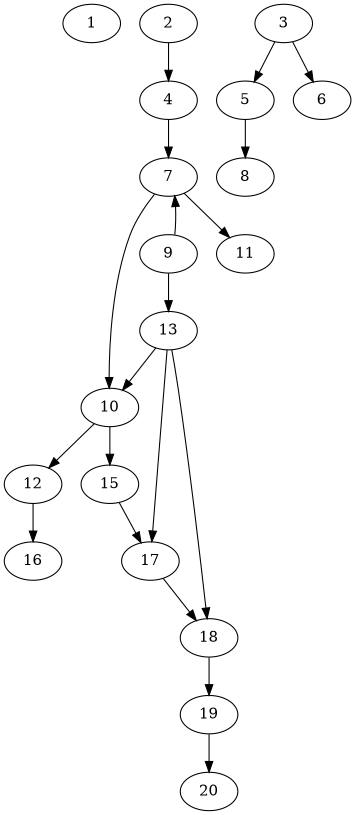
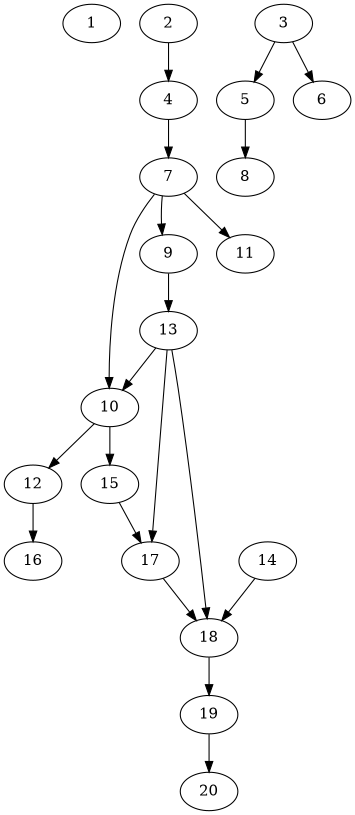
(176, 221) -> (161, 210)
none -> (268, 561)
